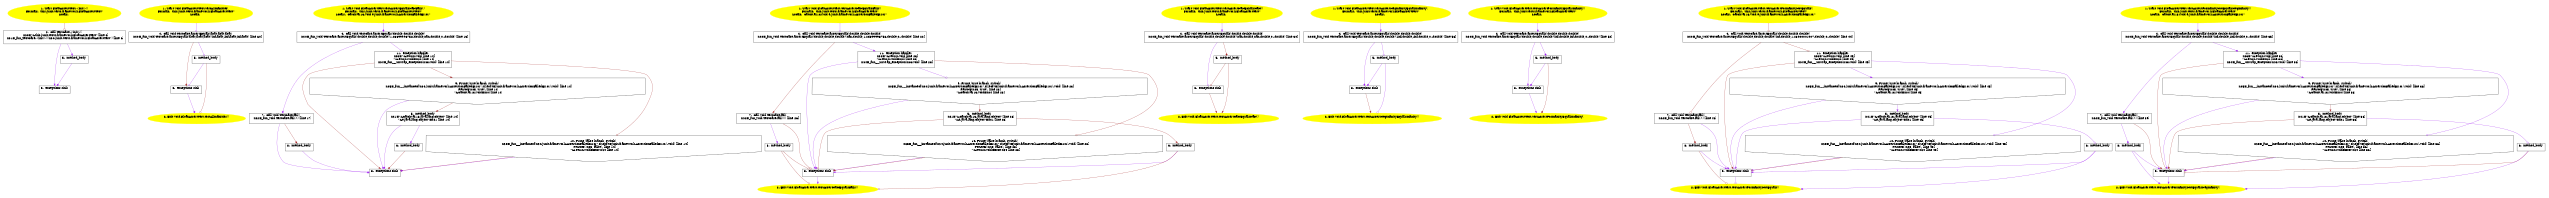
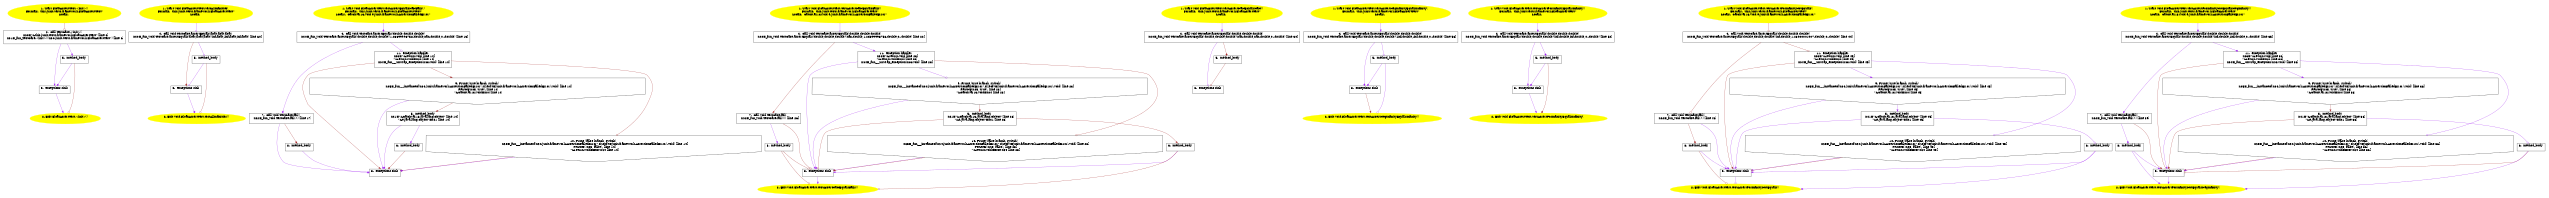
none -> (65, 118)
(1219, 118) -> none
